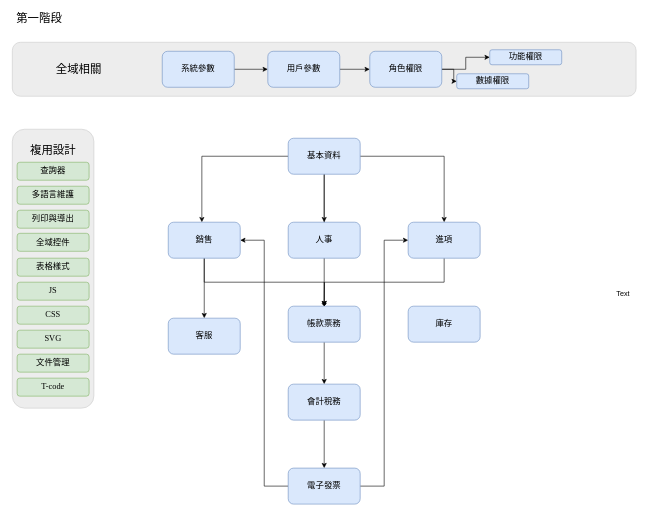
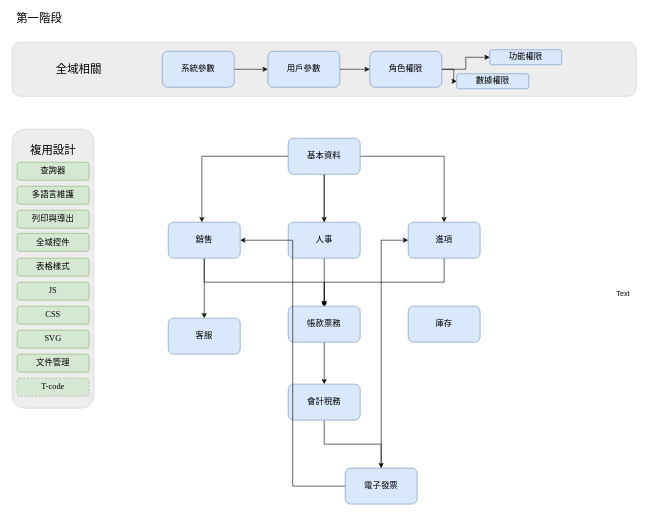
(53, 387) -> (53, 387)
(324, 486) -> (381, 486)
